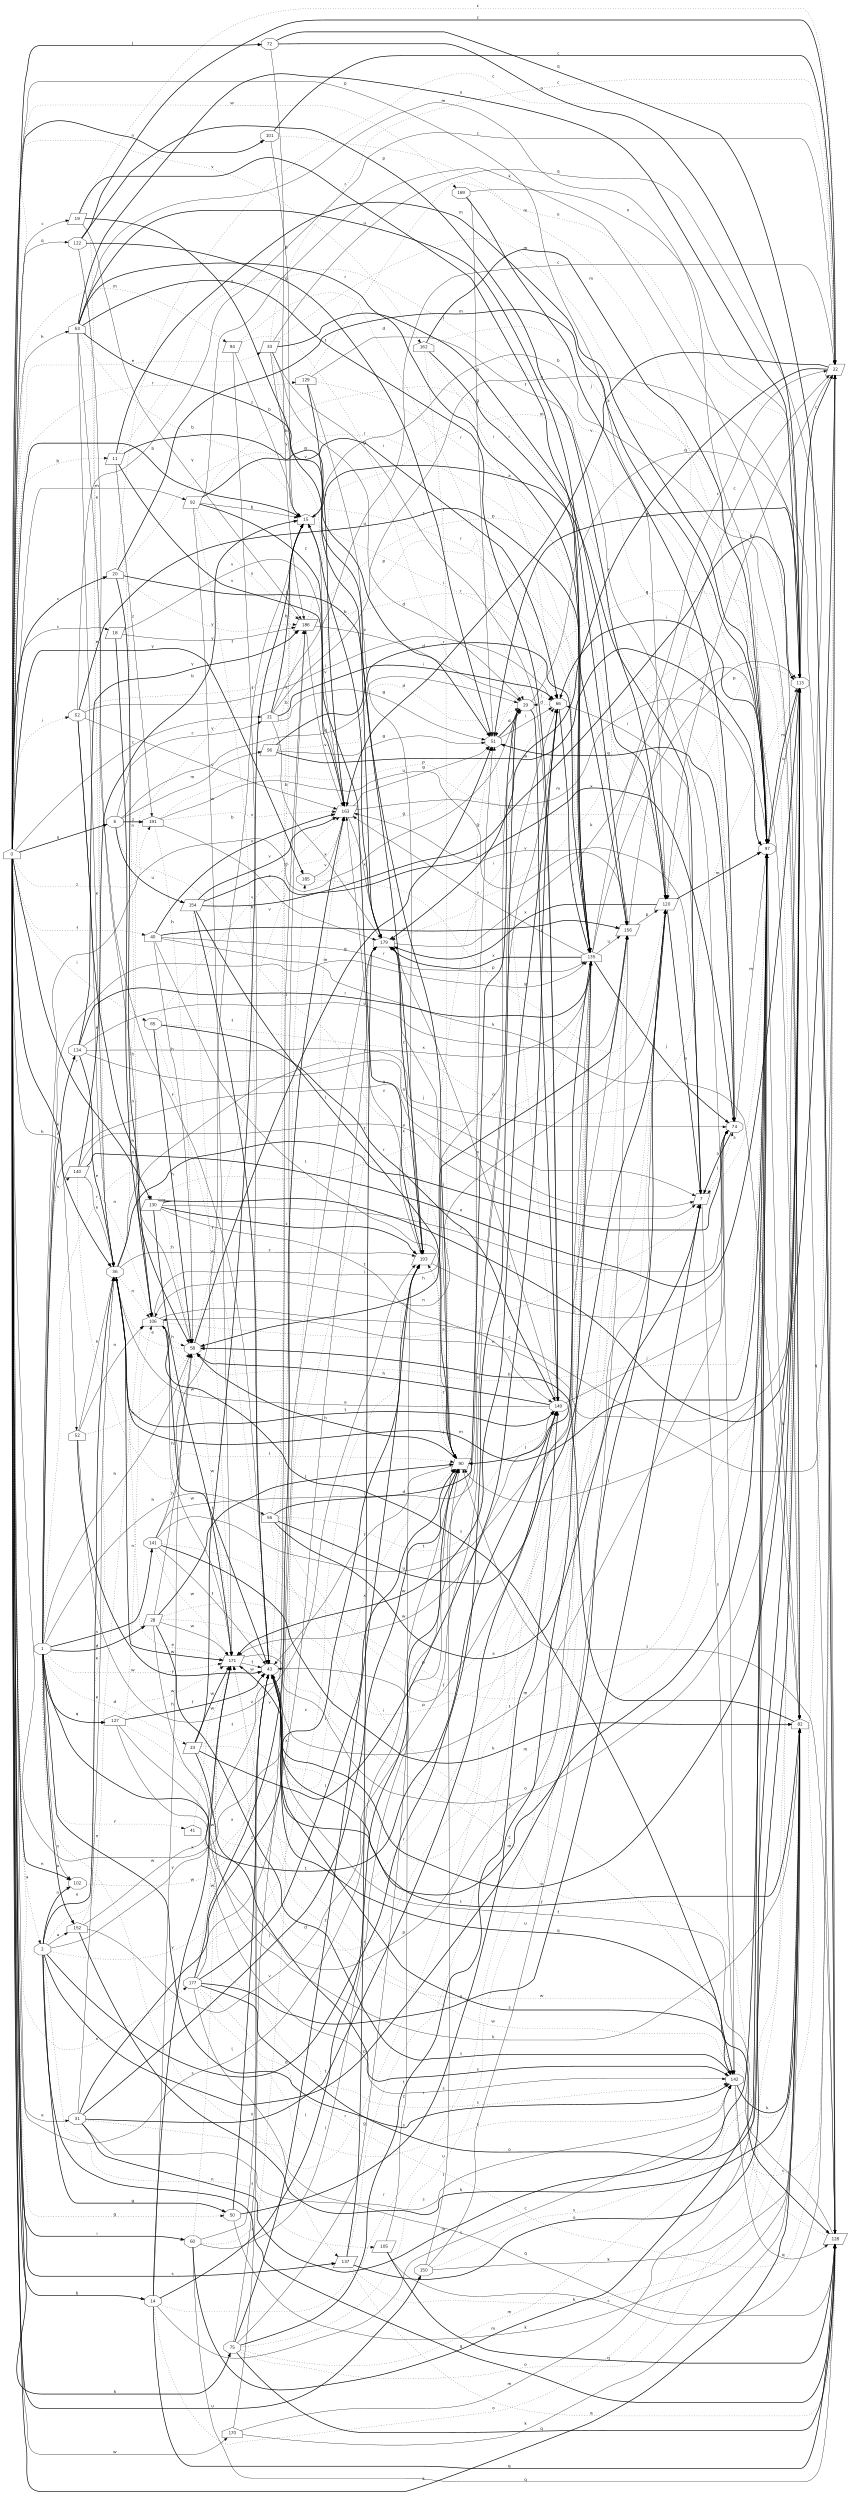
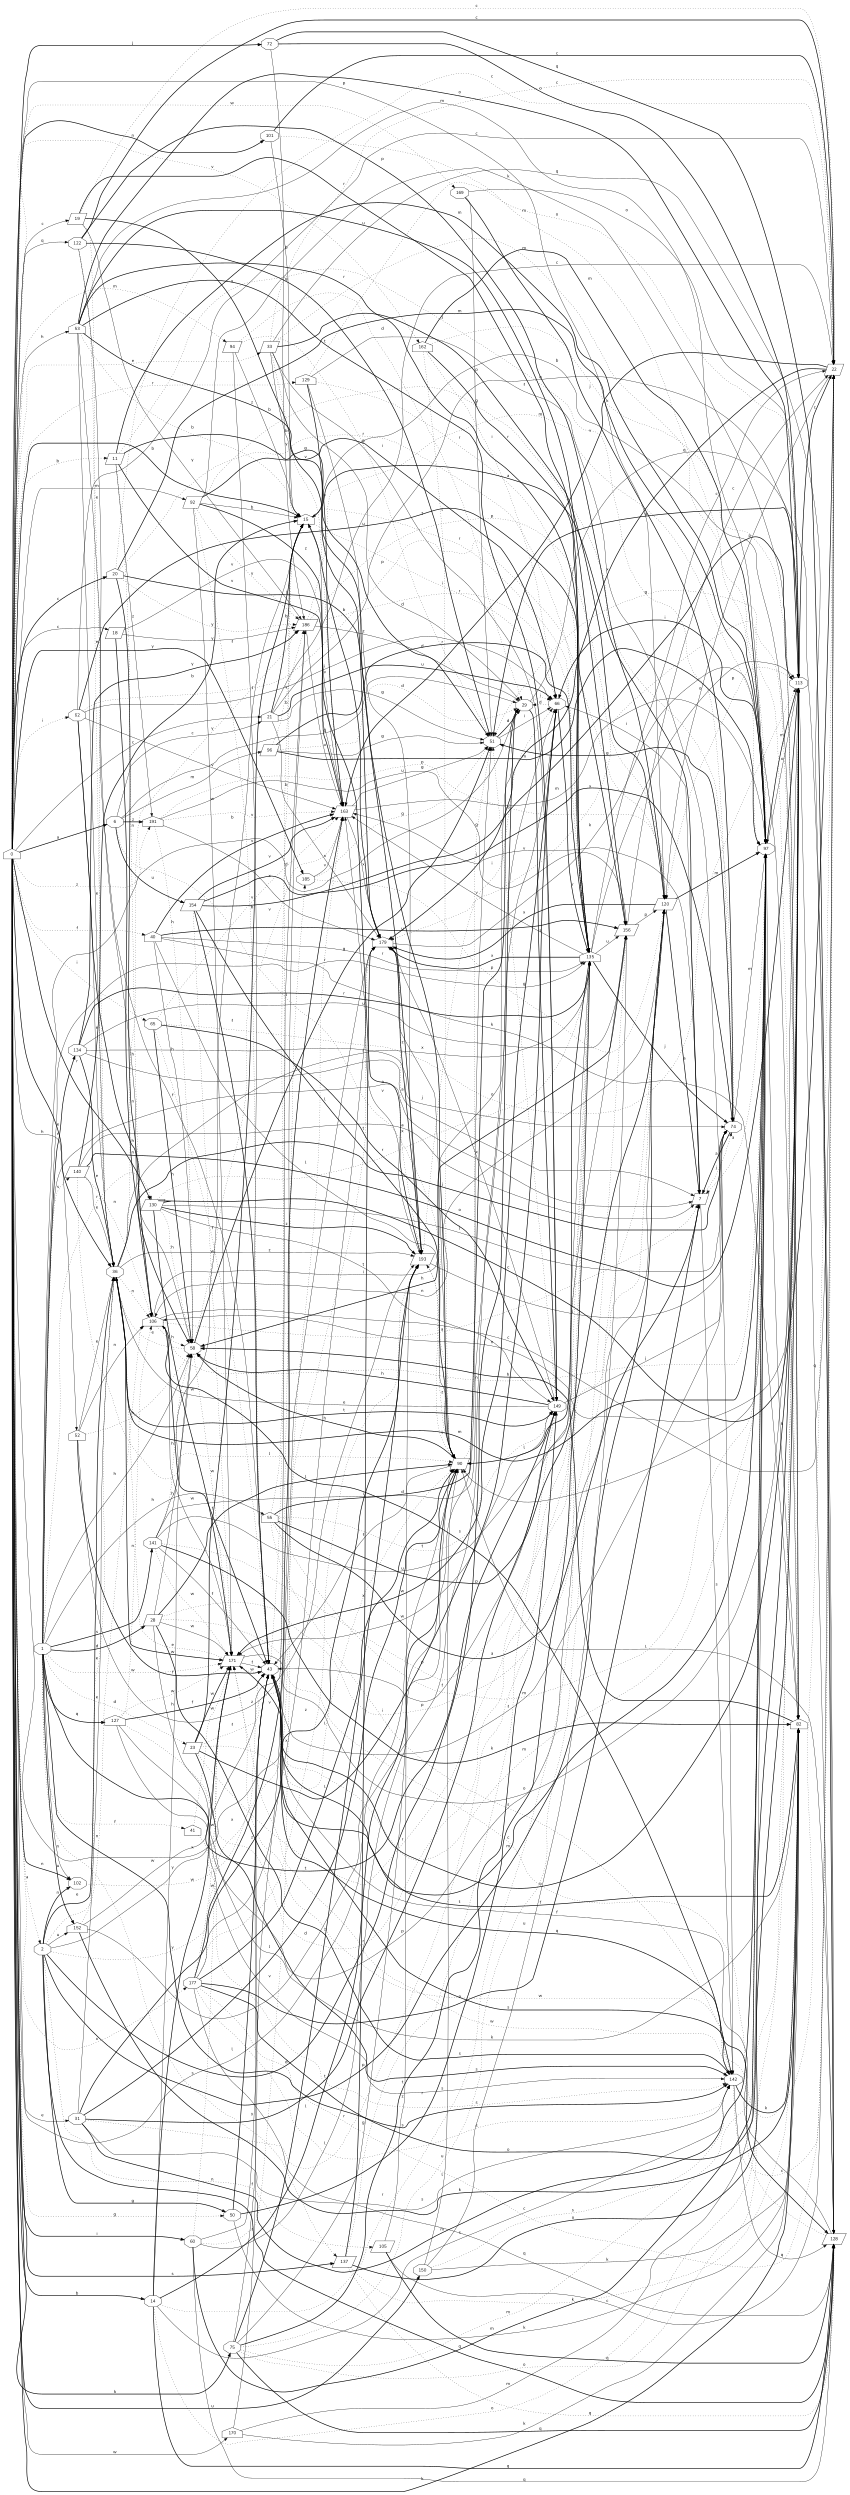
(424, 664) -> (422, 664)
(326, 960) -> (325, 960)
